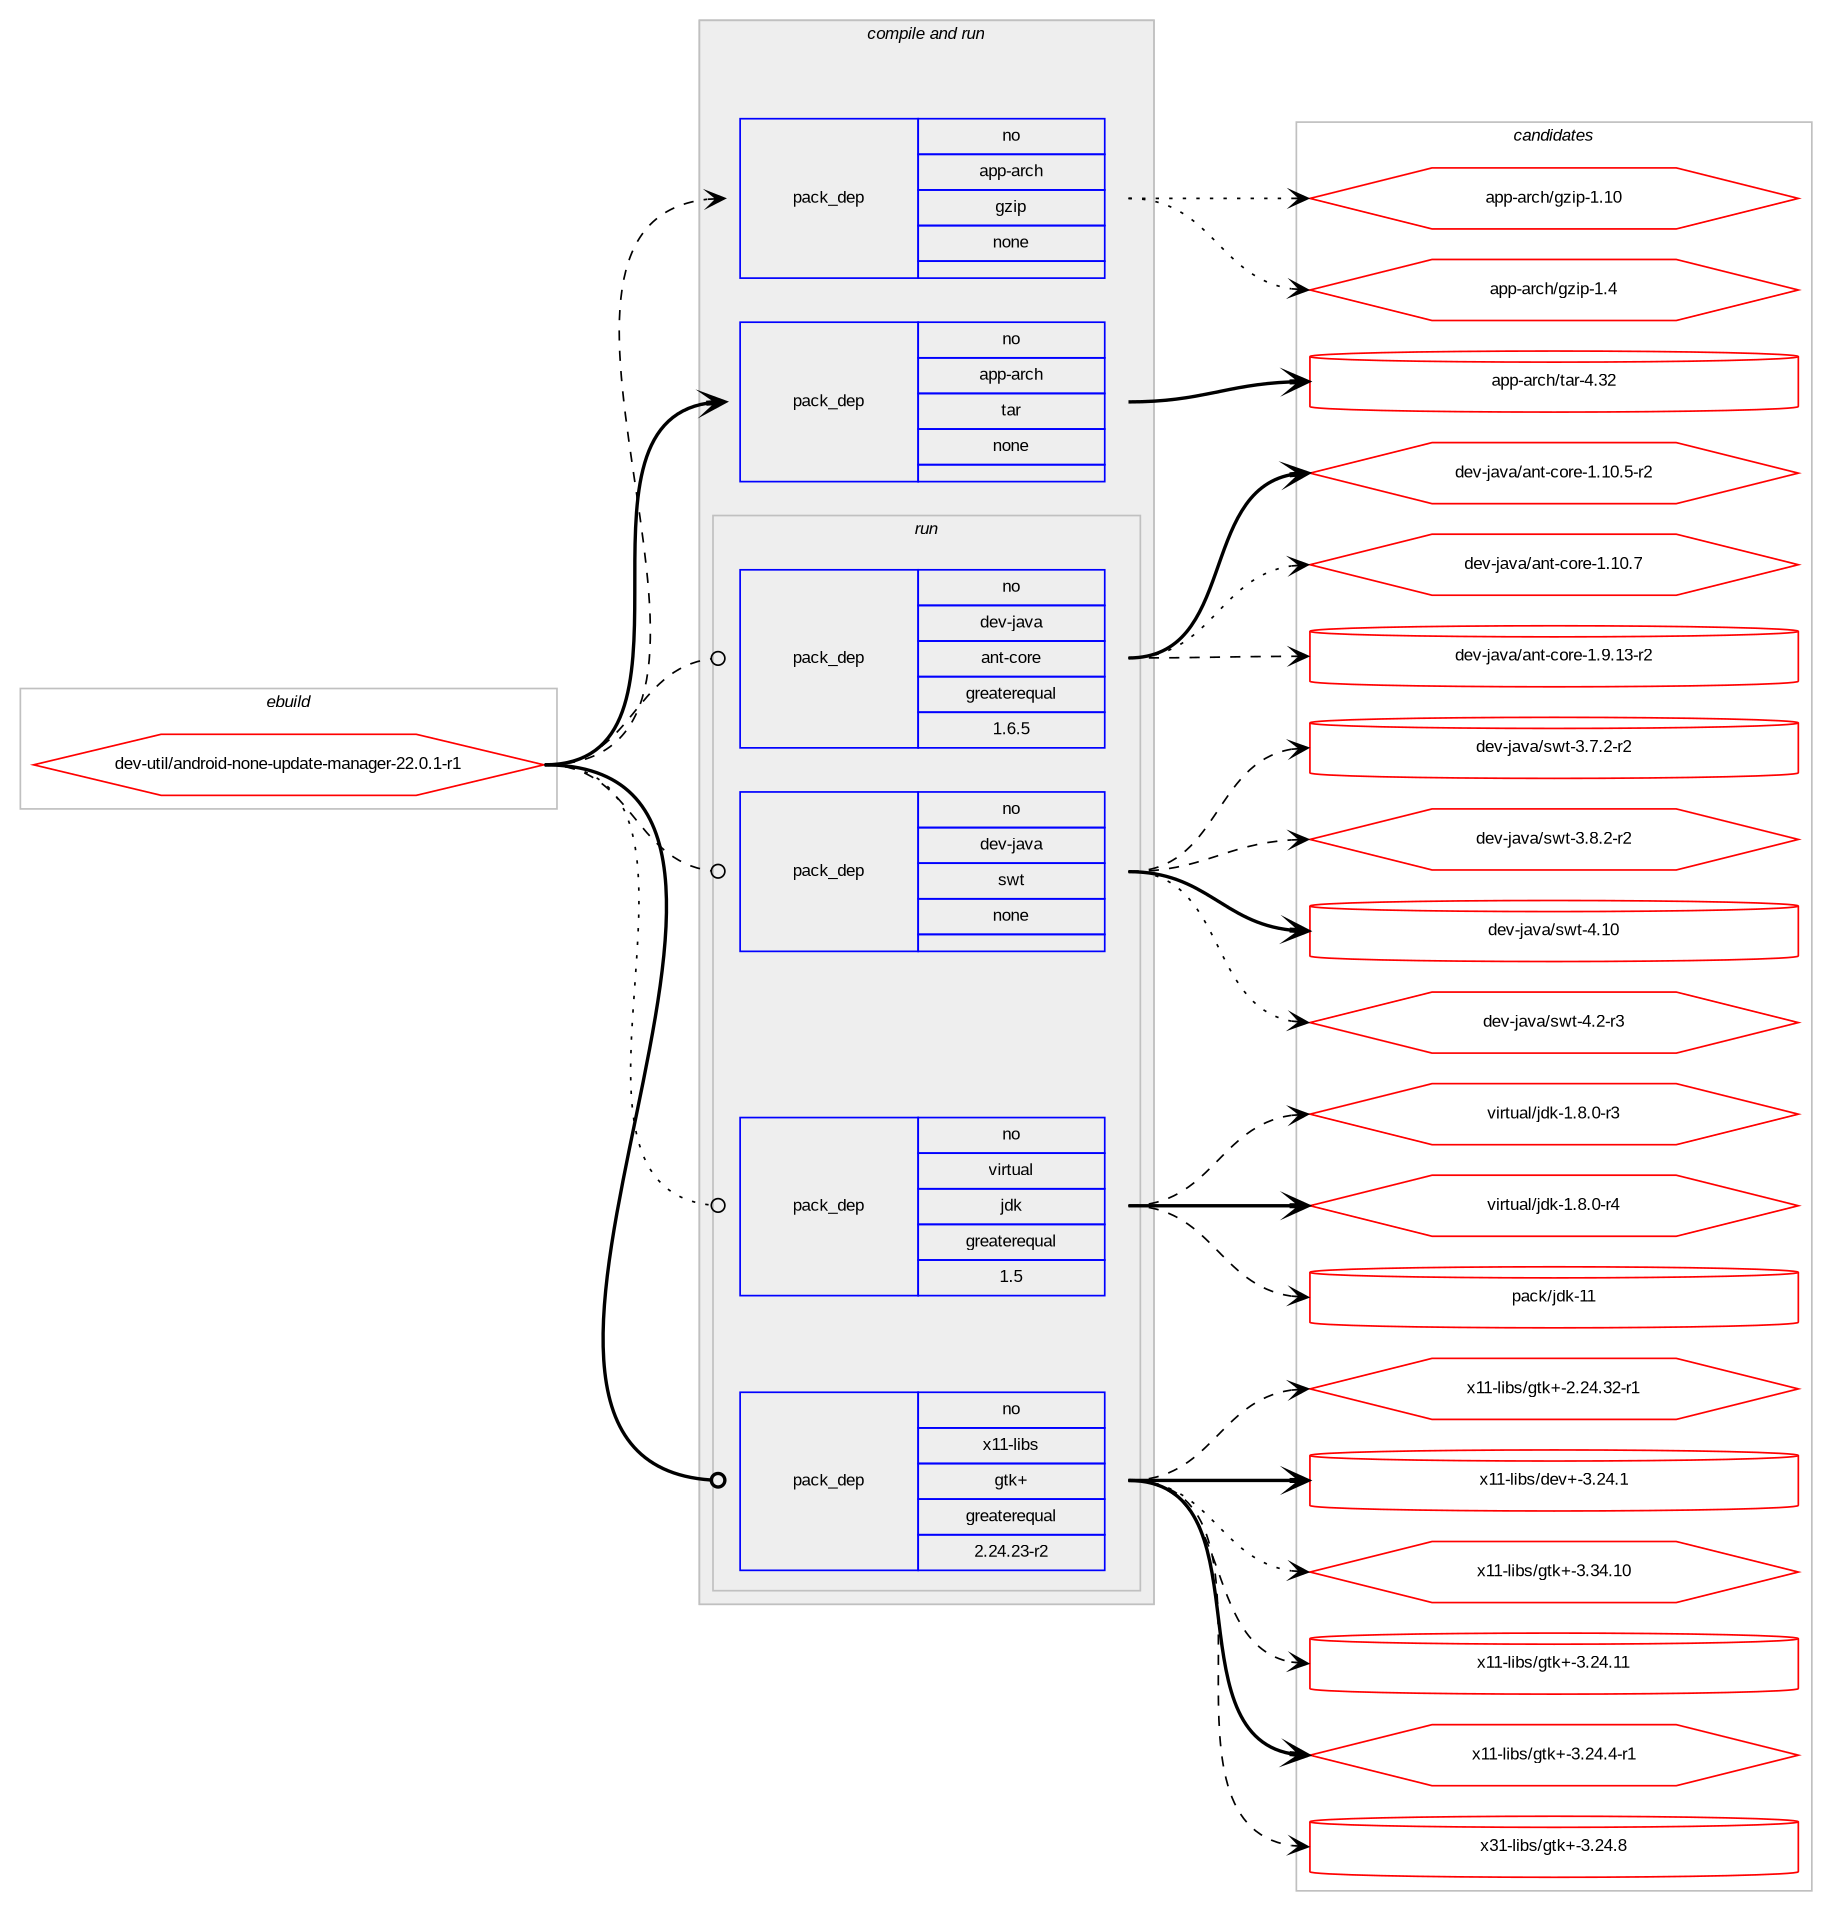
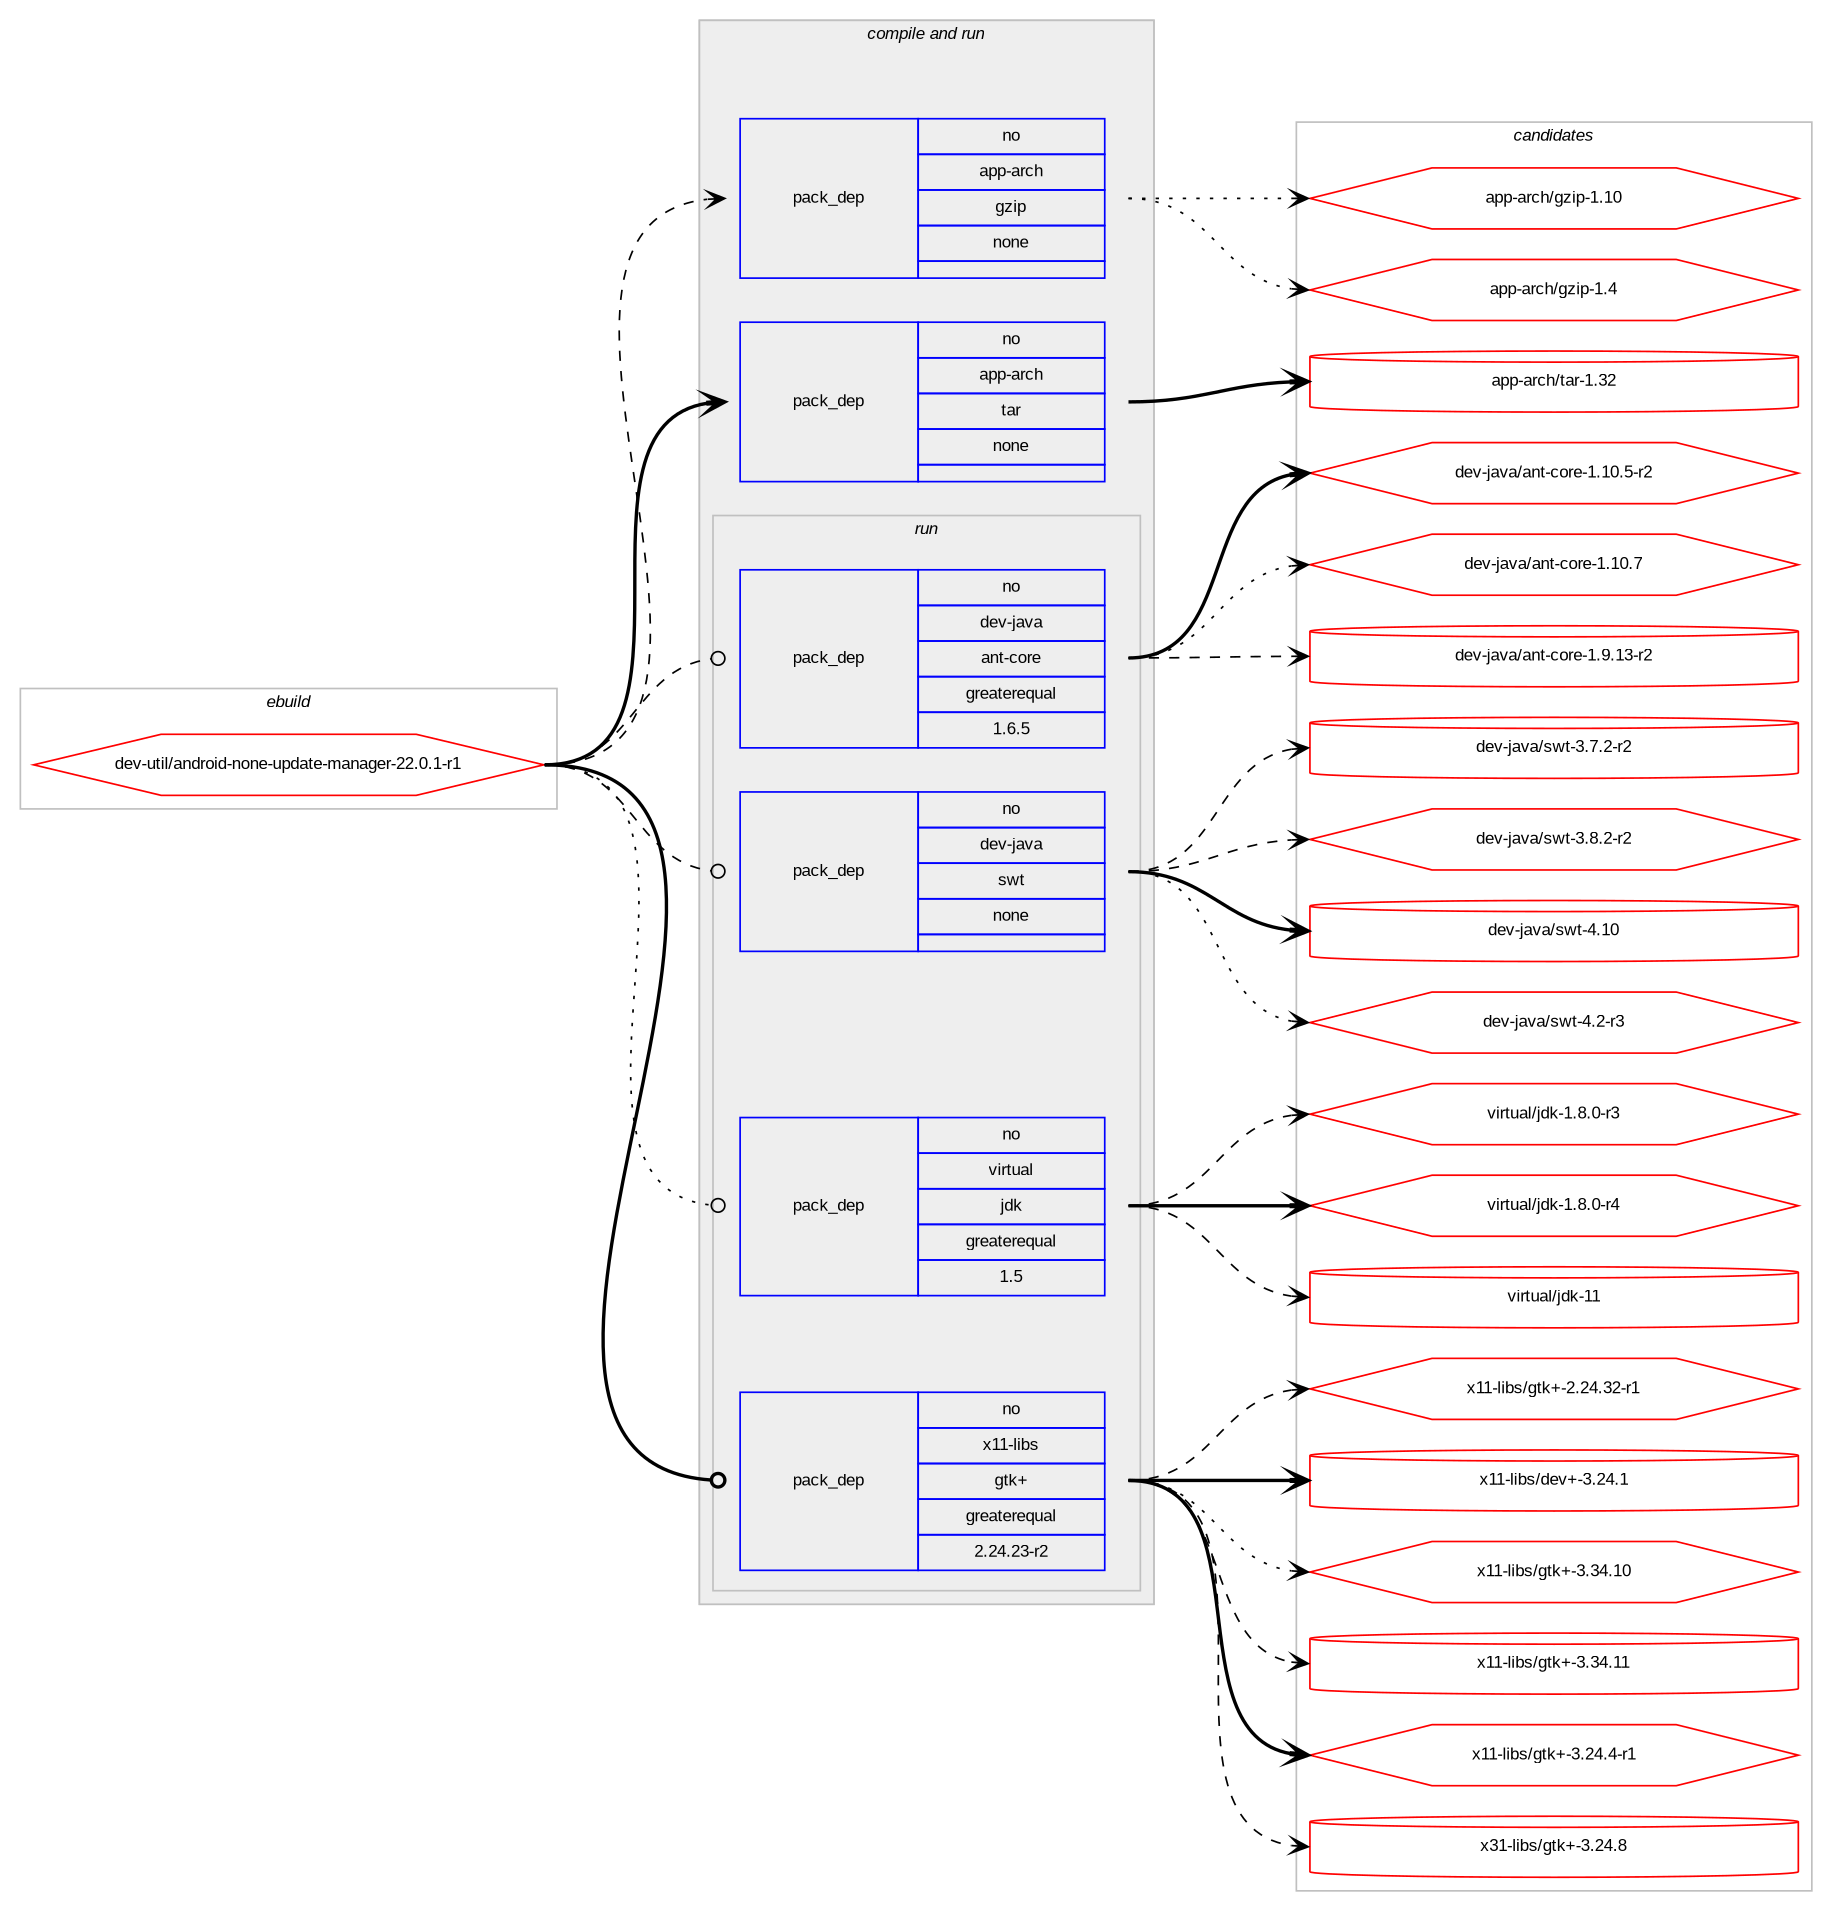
(1554, 382) -> (1554, 382)
(1554, 1297) -> (1554, 1297)
(1554, 1664) -> (1554, 1664)
